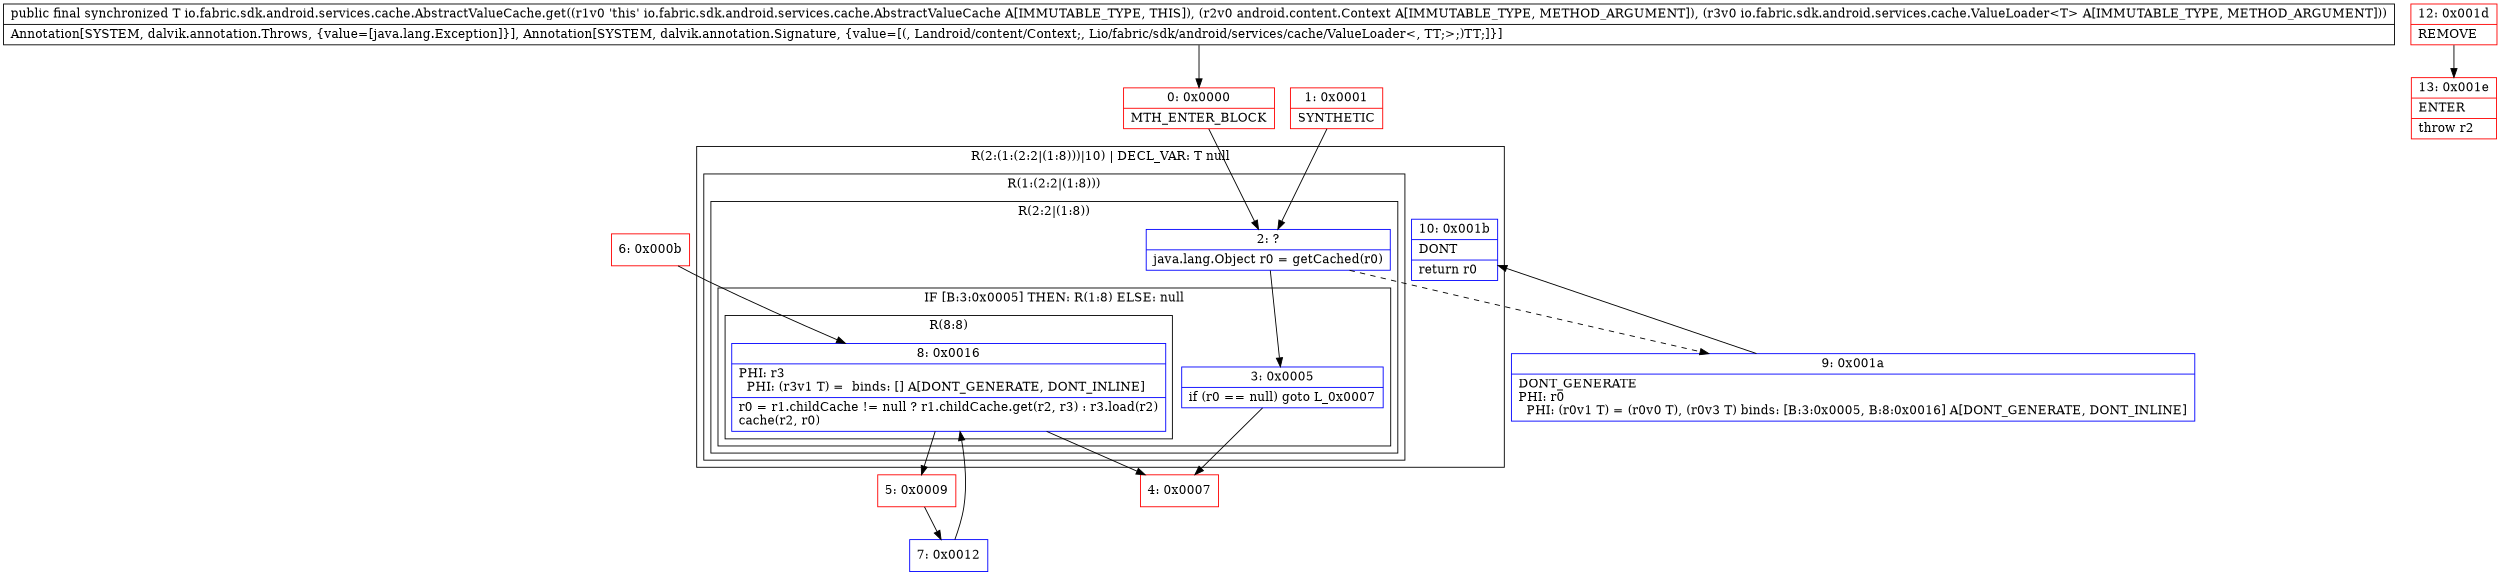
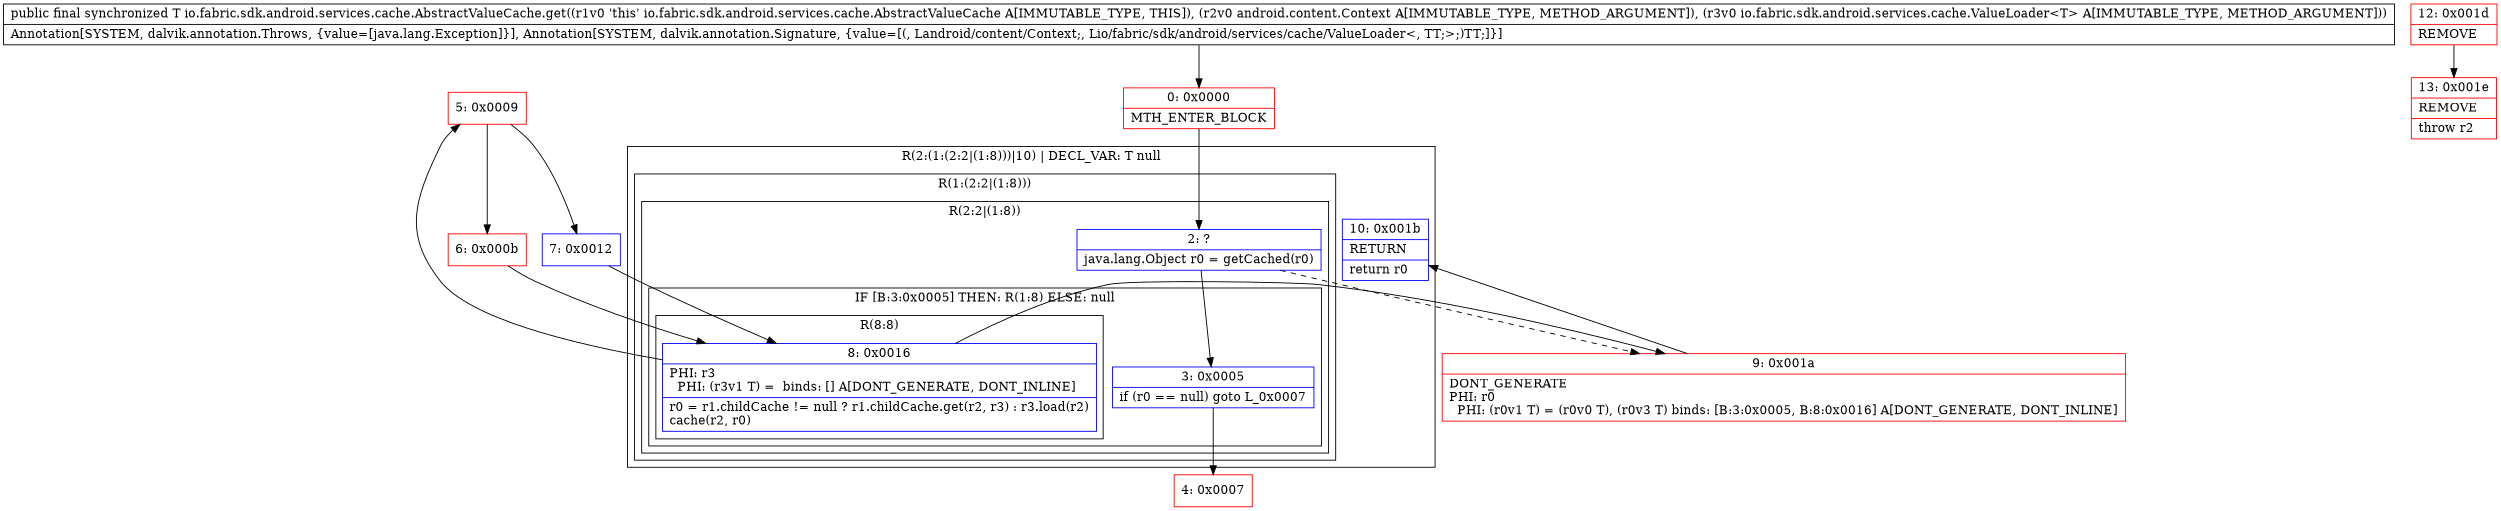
(1337, 108) -> none
(2442, 108) -> (2448, 108)
none -> (487, 175)
(1438, 249) -> (1378, 249)
(1853, 387) -> (1784, 387)
(1092, 451) -> (1268, 282)
